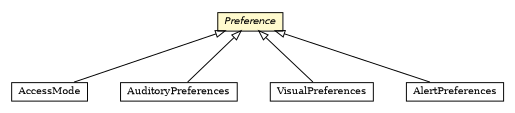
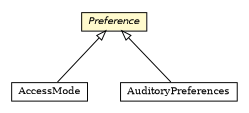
(322, 91) -> none
(455, 91) -> none
